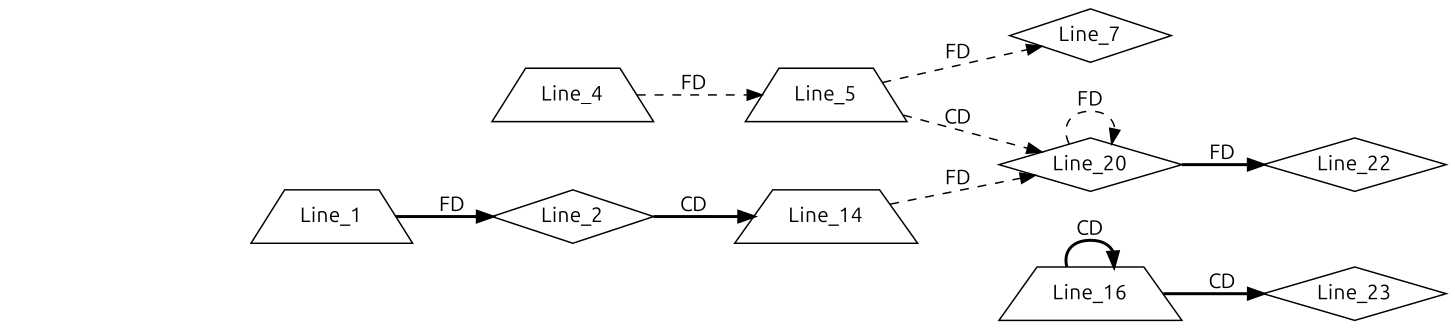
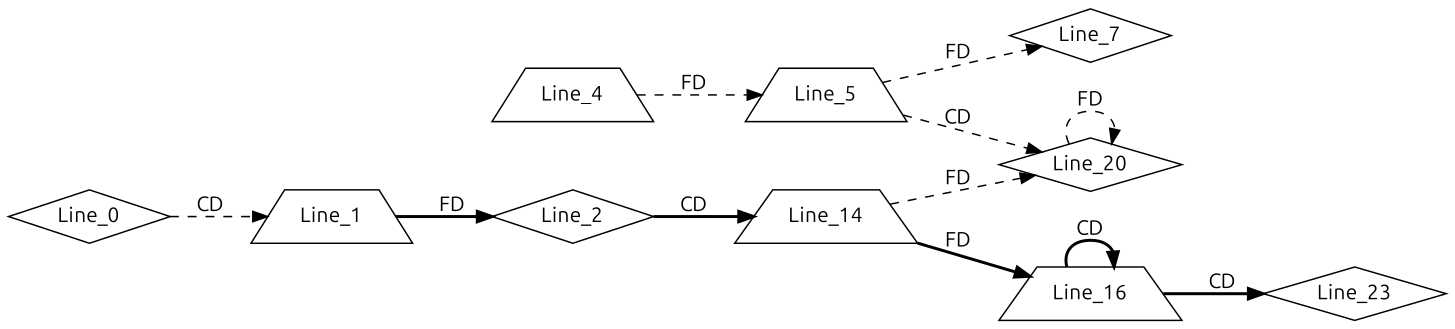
(1355, 165) -> none
none -> (89, 217)
none -> (967, 258)
